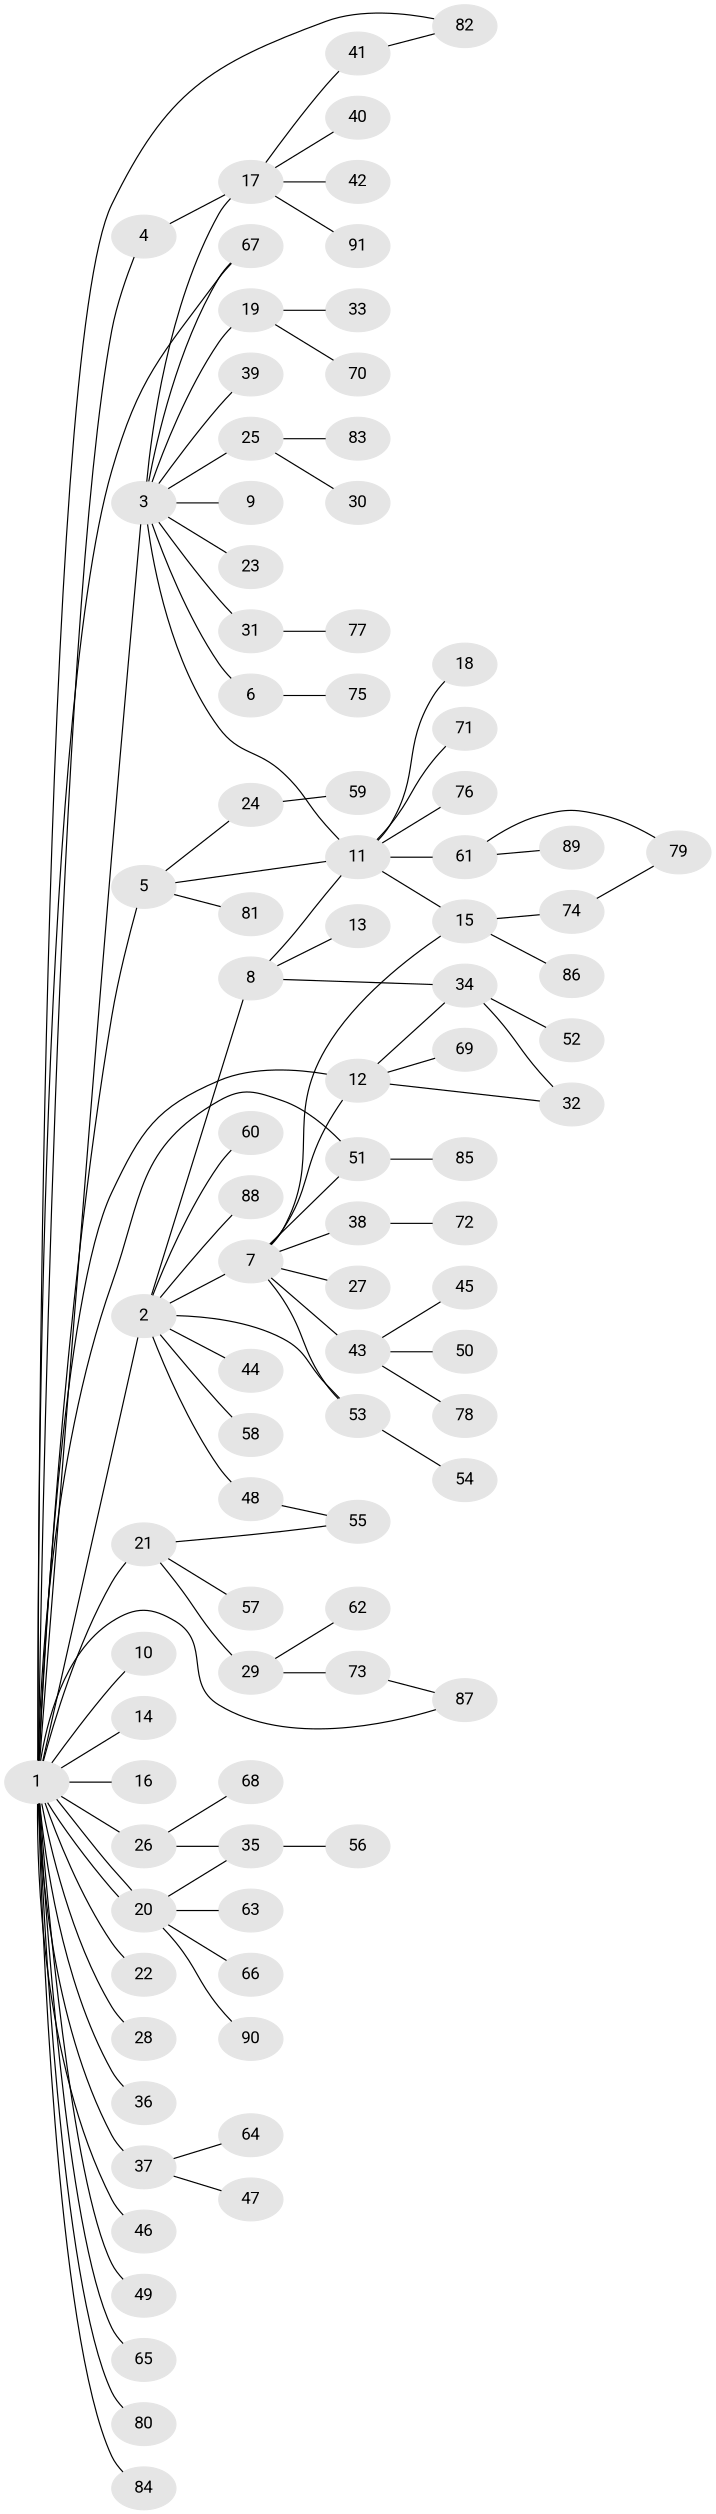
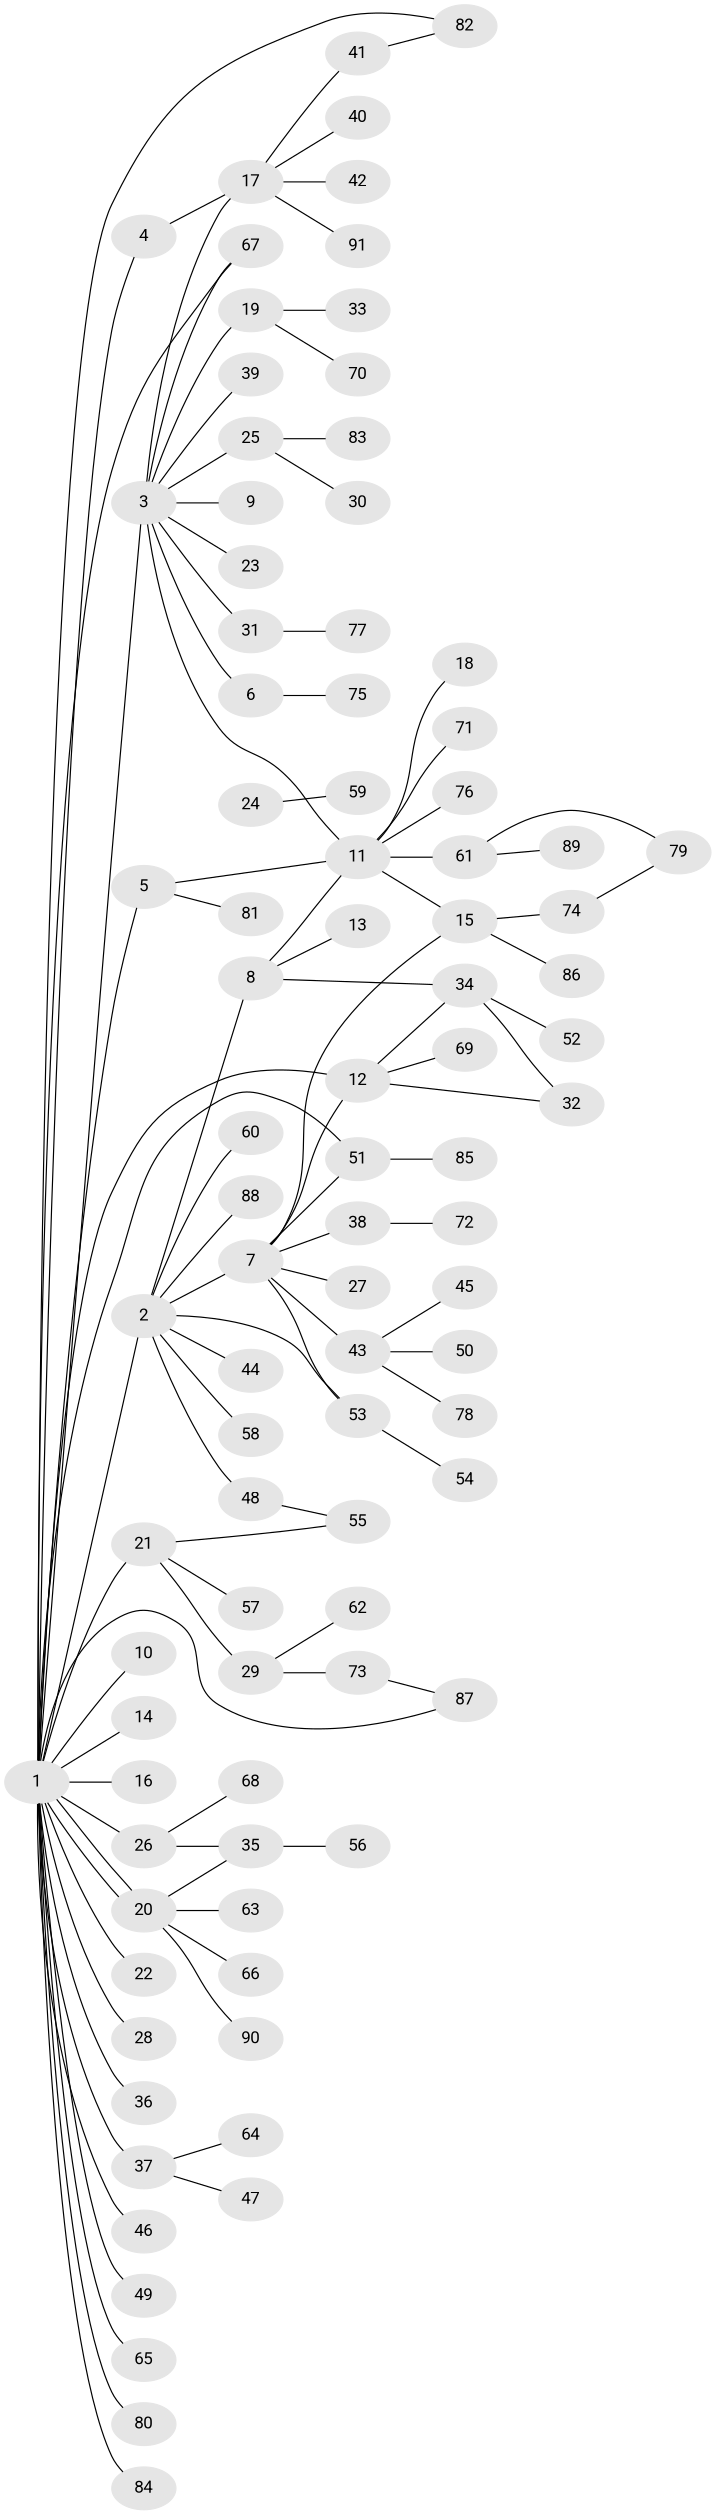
(197, 846) -> none
